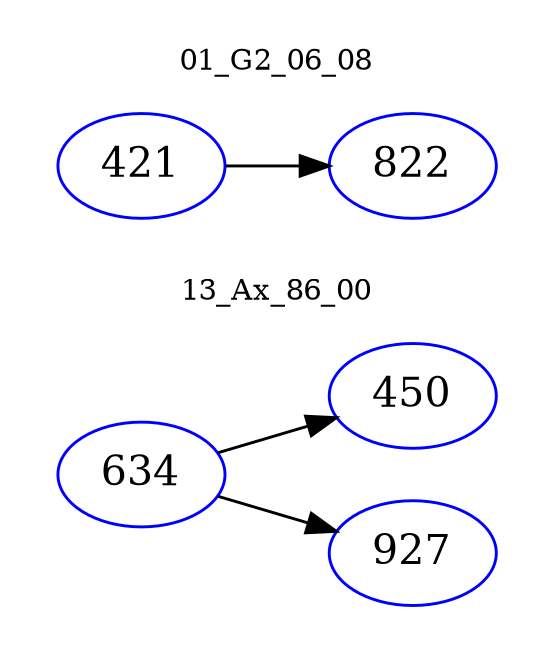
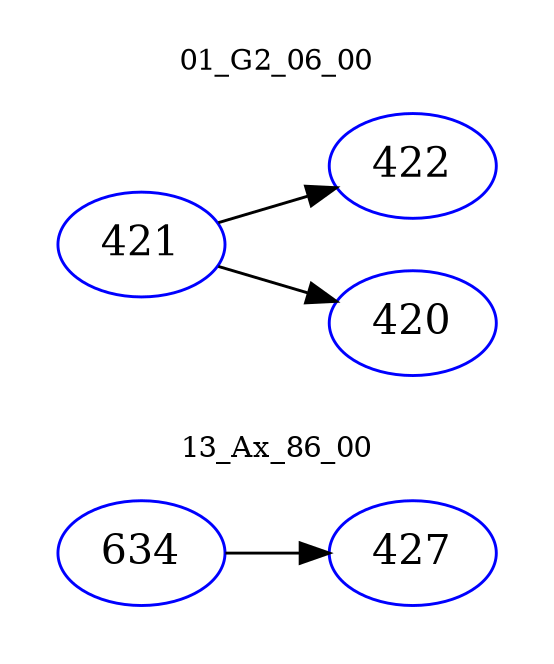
(277, 63) -> (277, 63)
(413, 166) -> (413, 166)
none -> (413, 323)
(413, 396) -> none
(413, 553) -> (413, 553)
